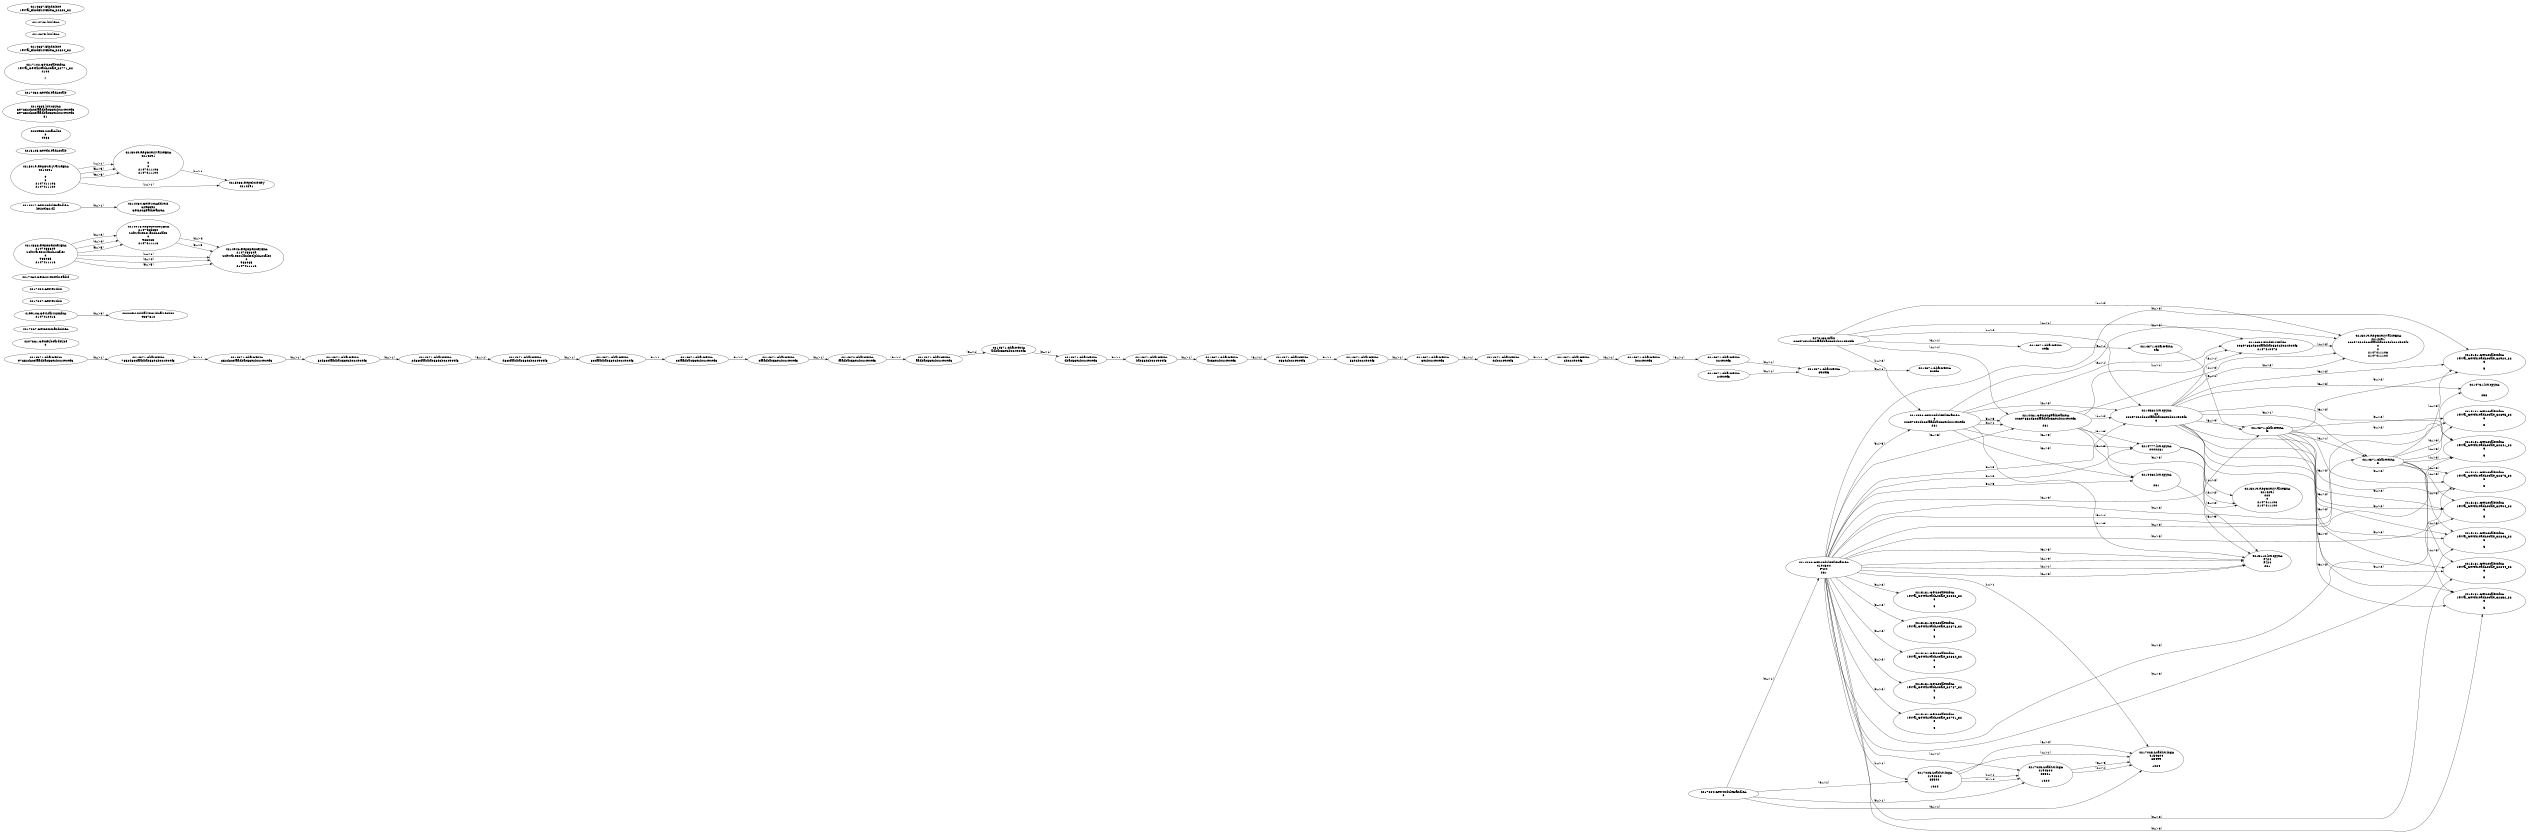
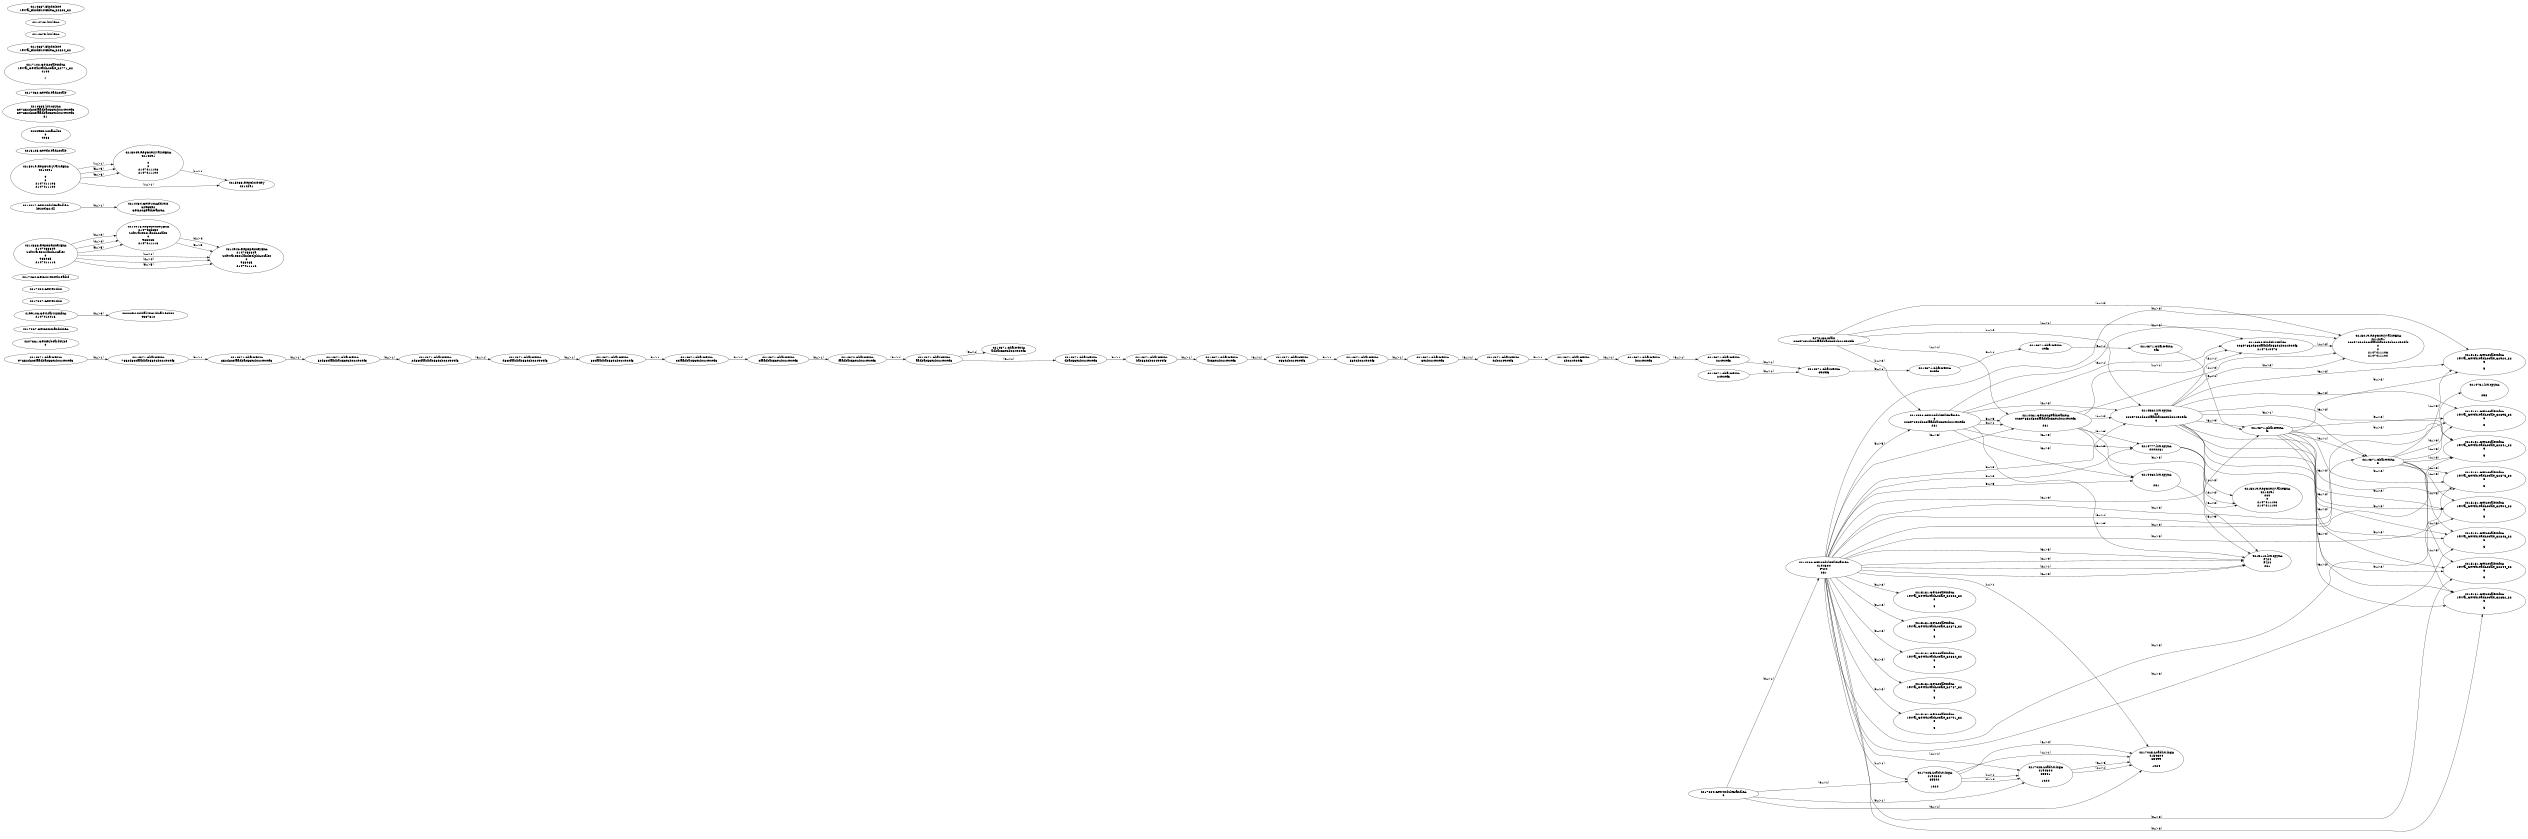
(1943, 344) -> (1988, 357)
(1044, 354) -> (1008, 361)
(2316, 386) -> (2318, 395)
